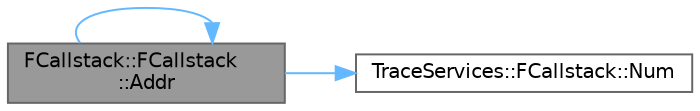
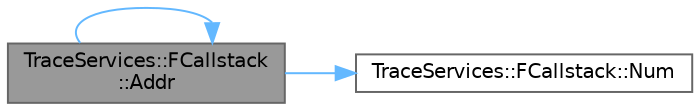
(146, 73) -> (146, 73)
